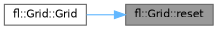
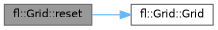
(100, 15) -> (106, 15)
